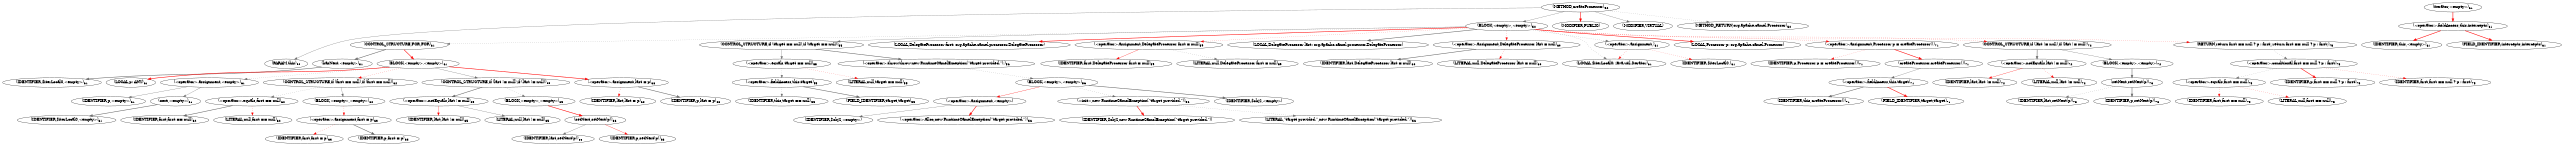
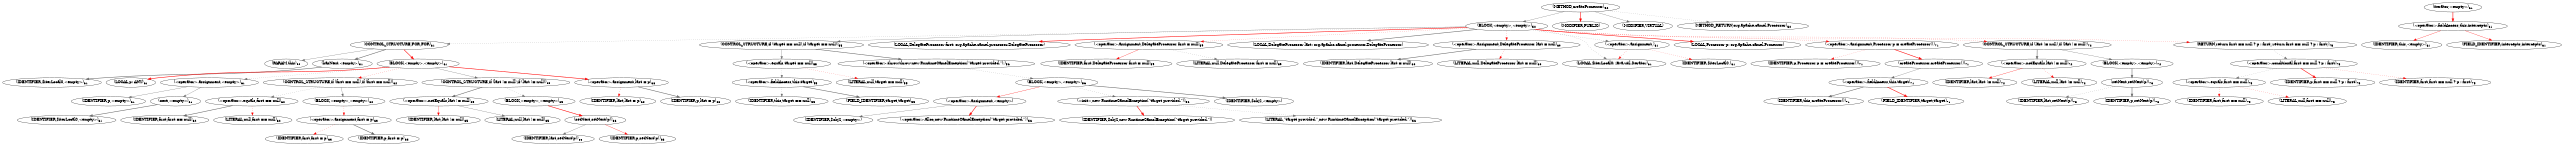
(917, 16) -> (339, 54)
(2428, 35) -> (2428, 35)
(2477, 35) -> (2477, 35)
